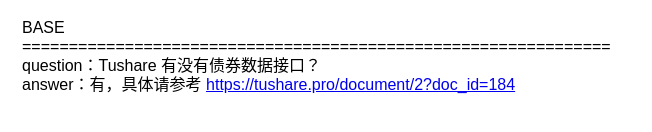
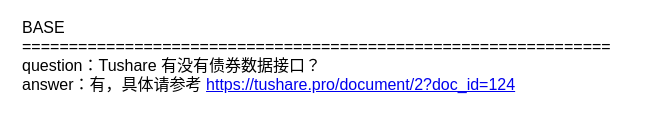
(234, 66) -> (234, 66)
